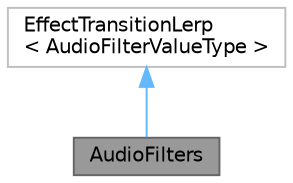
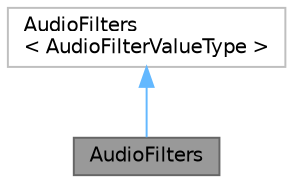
(147, 37) -> (147, 37)
